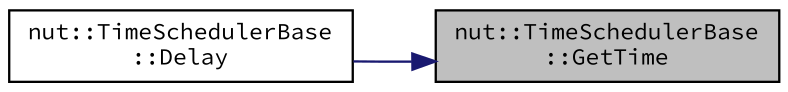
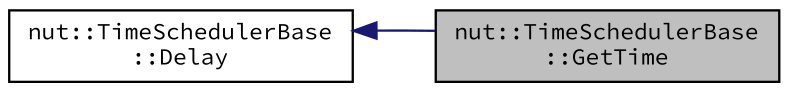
(383, 62) -> (406, 31)
